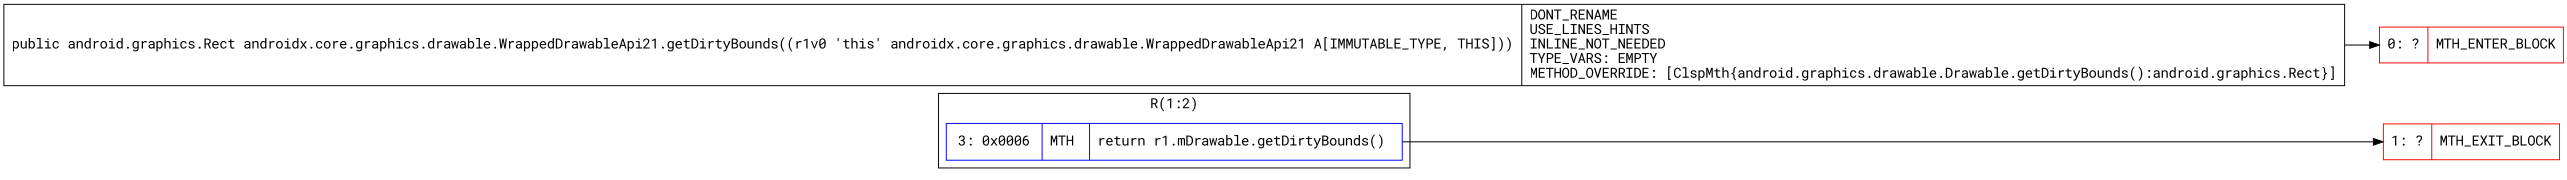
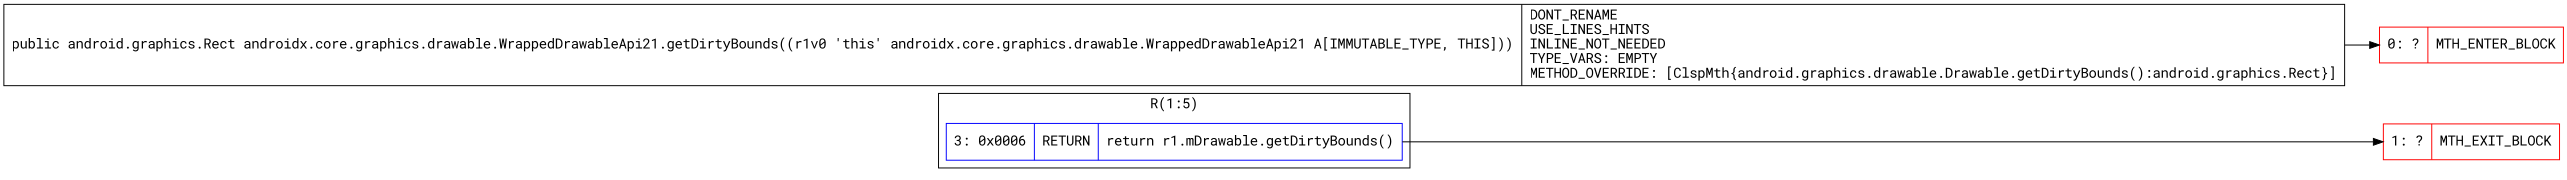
(1174, 105) -> (1174, 105)
(1062, 141) -> (1066, 141)
